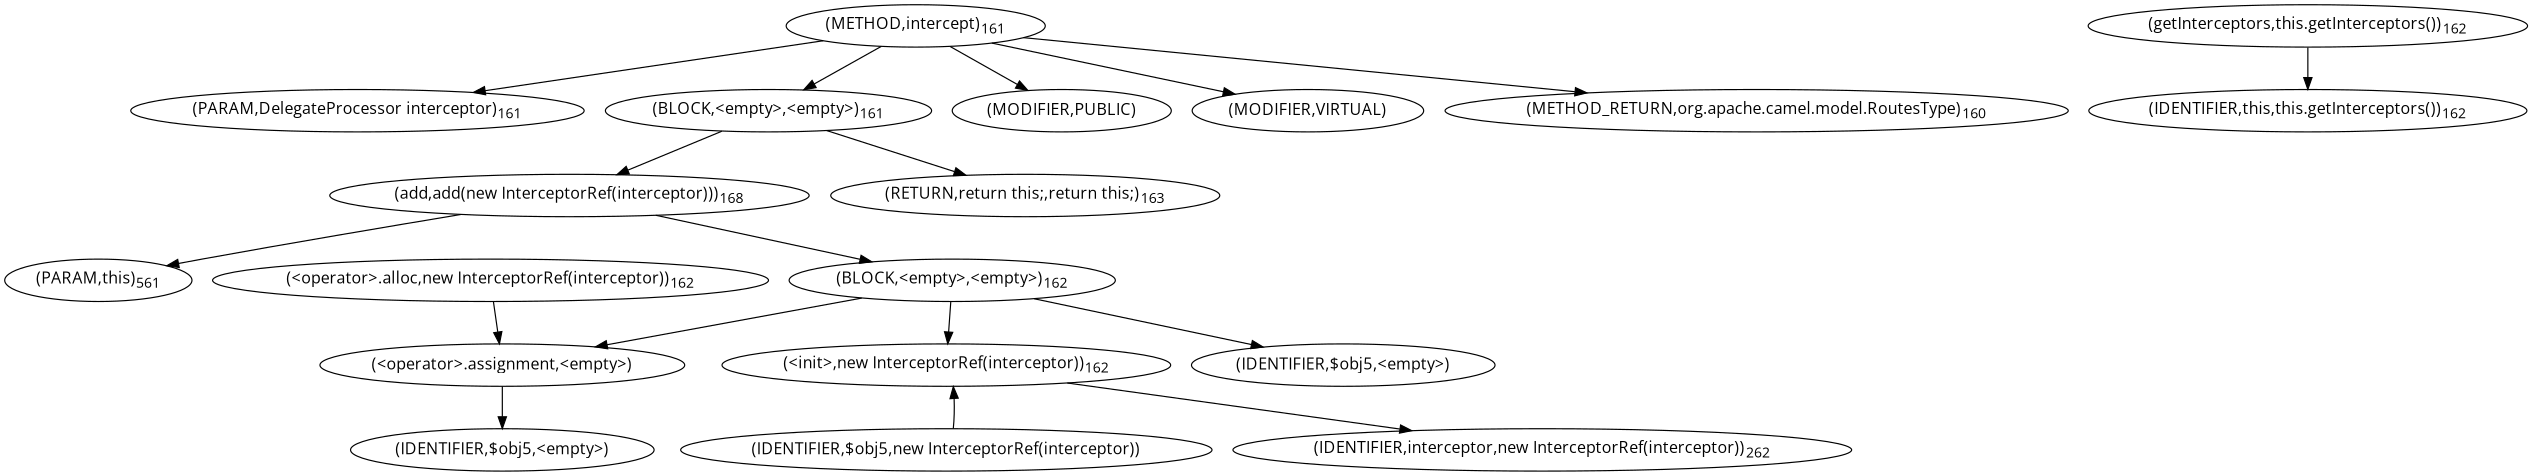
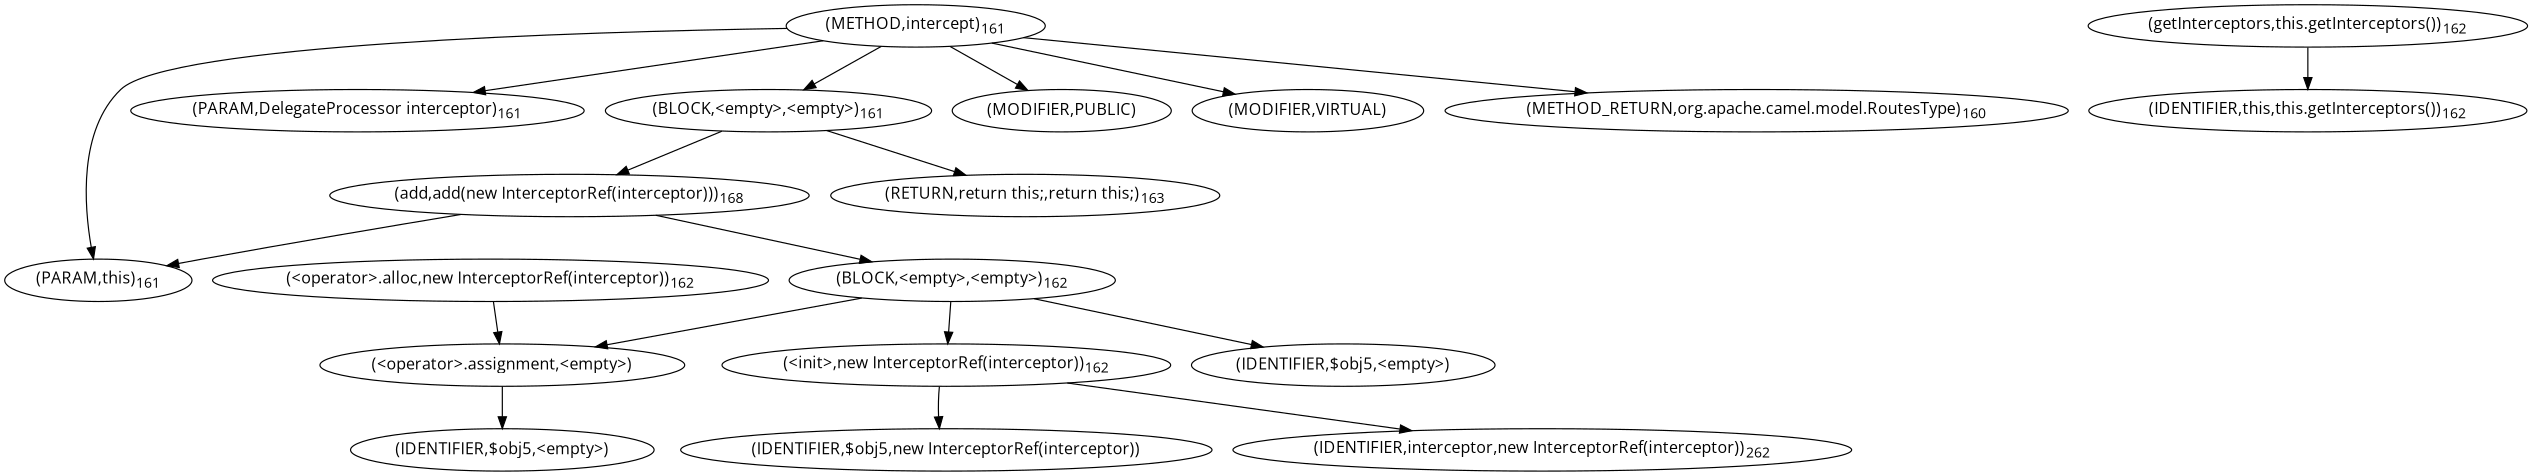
none -> (368, 45)
(148, 279) -> (148, 279)
(954, 414) -> (938, 402)
